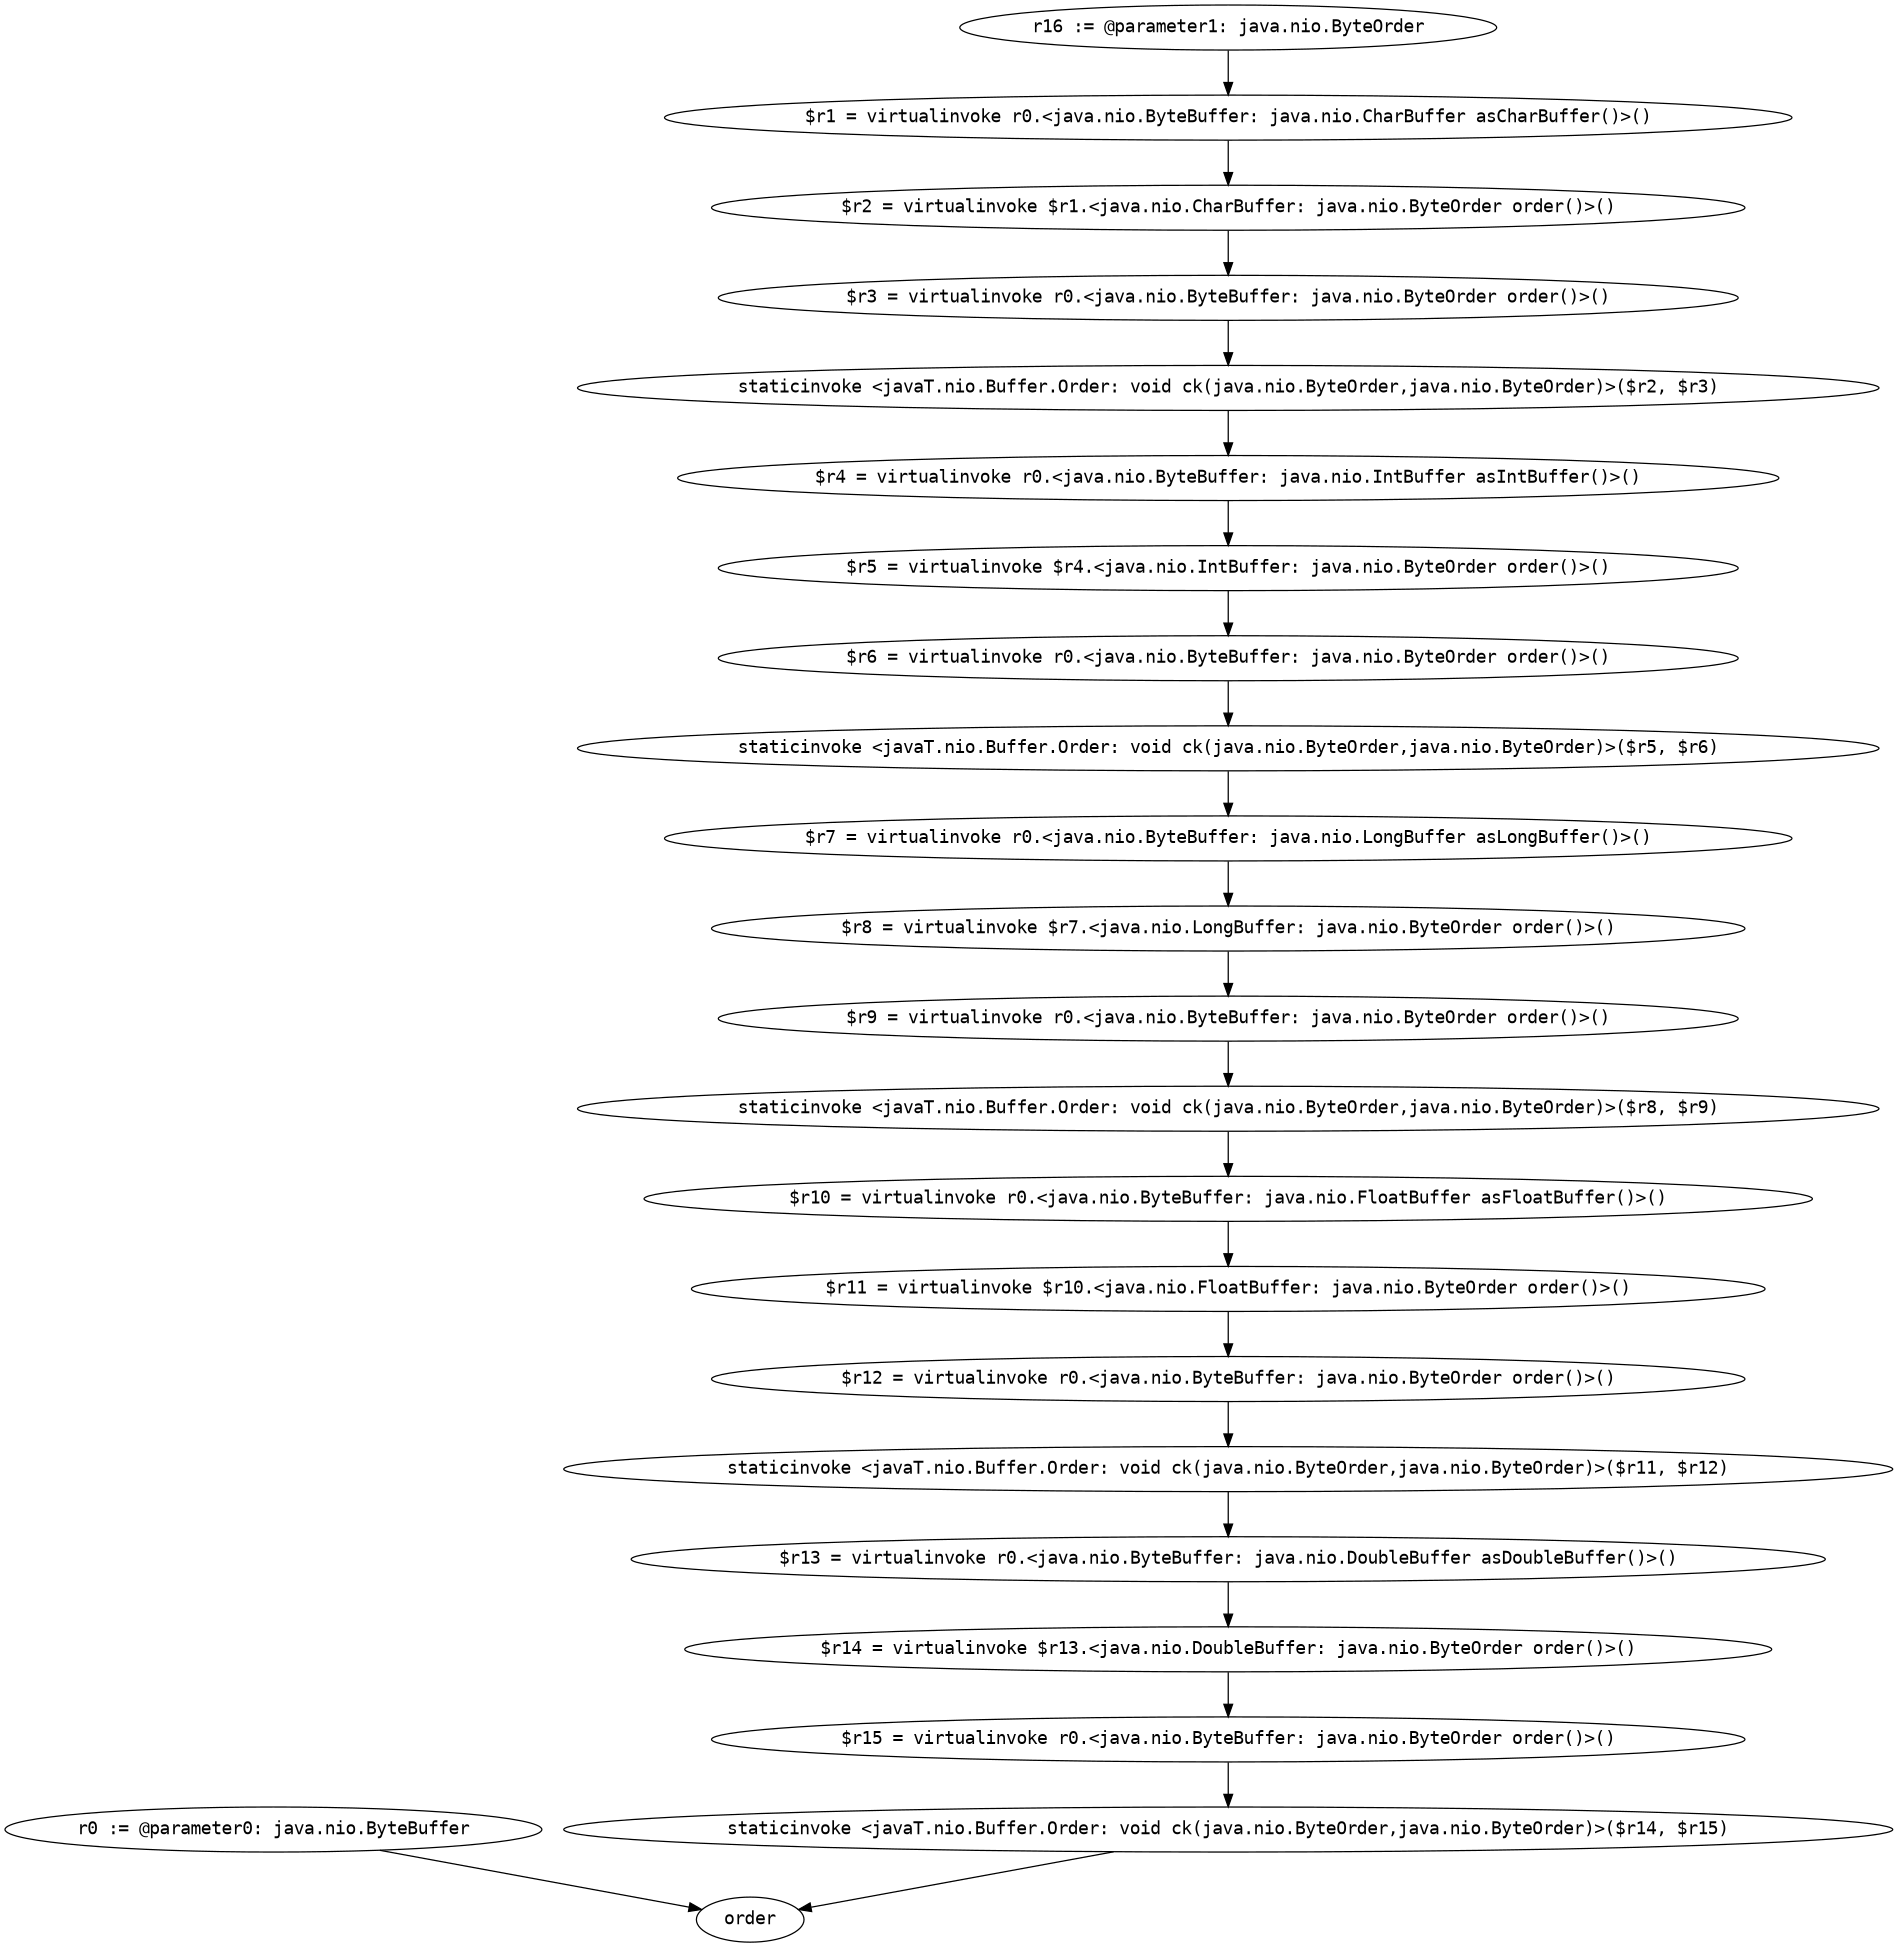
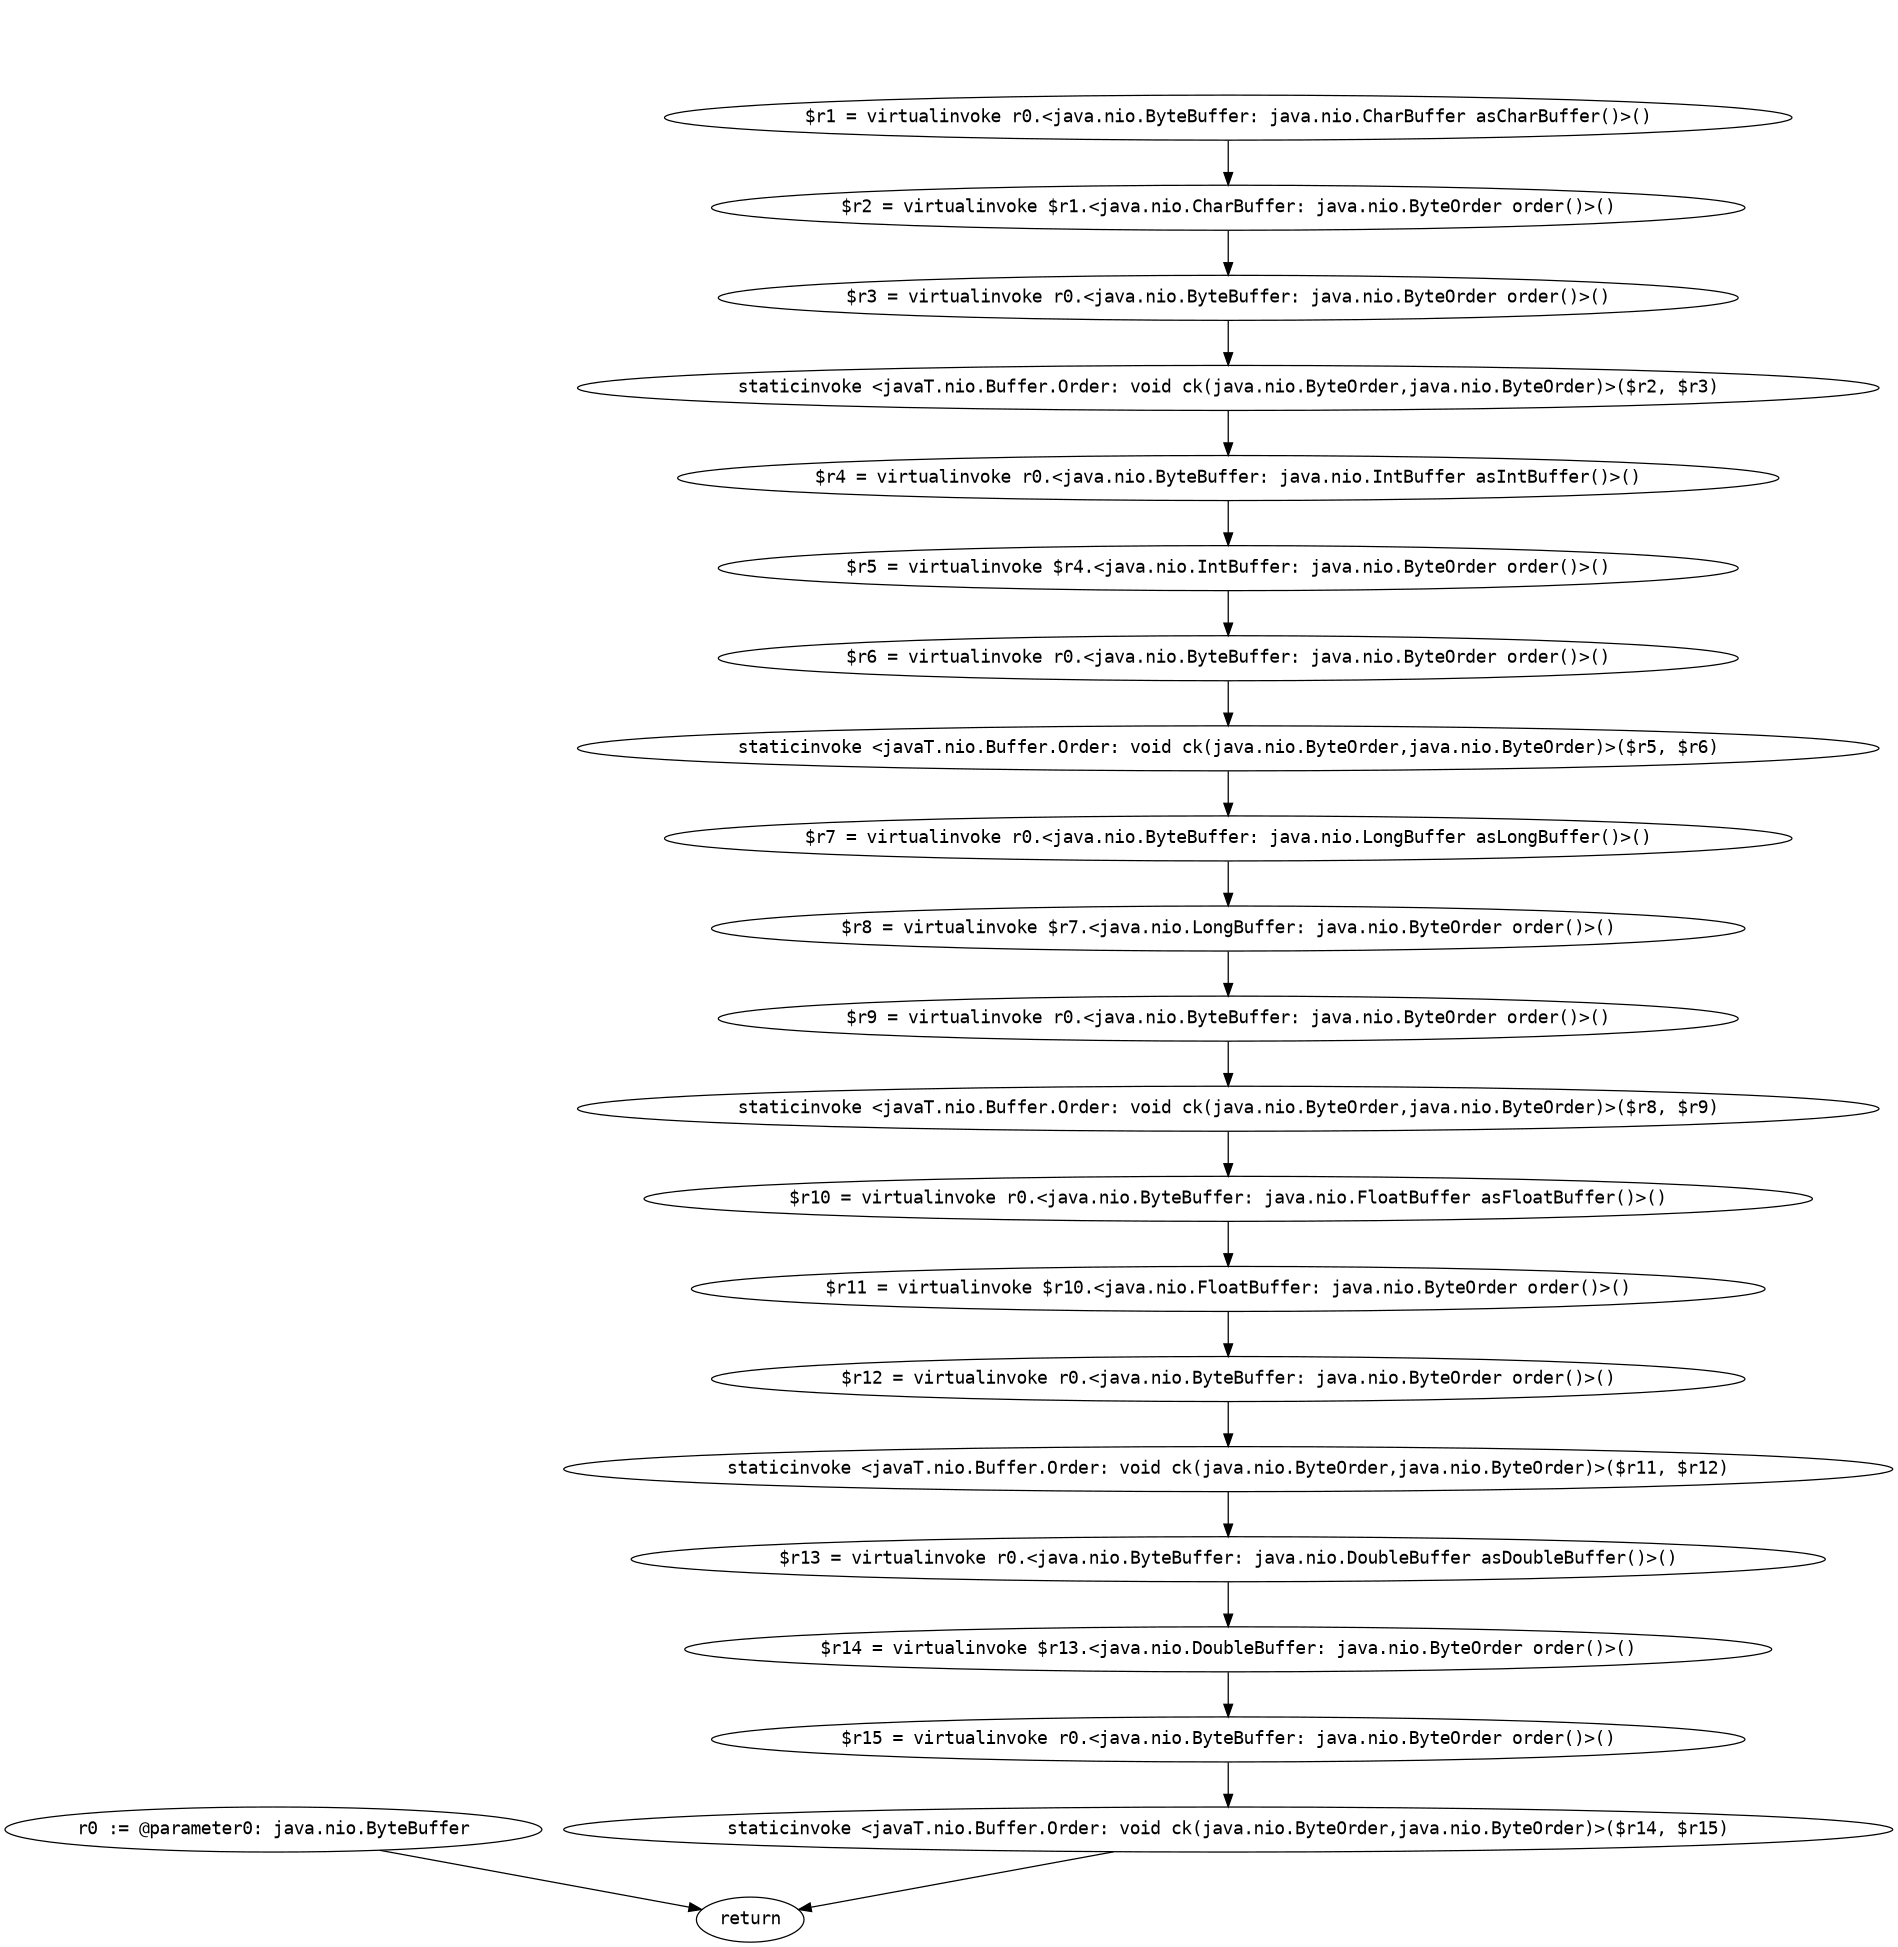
(1228, 28) -> none
(750, 1920) -> (750, 1920)
